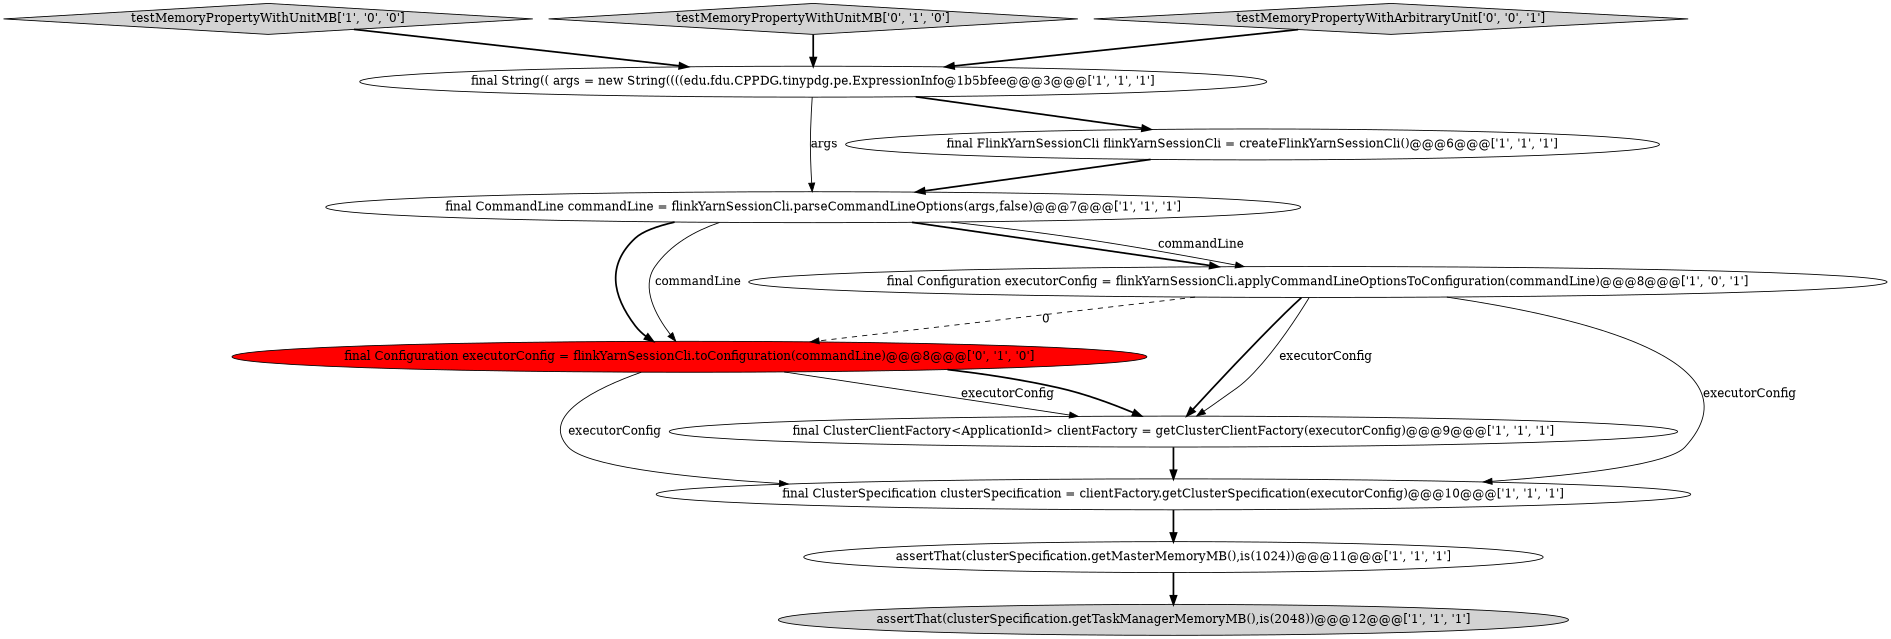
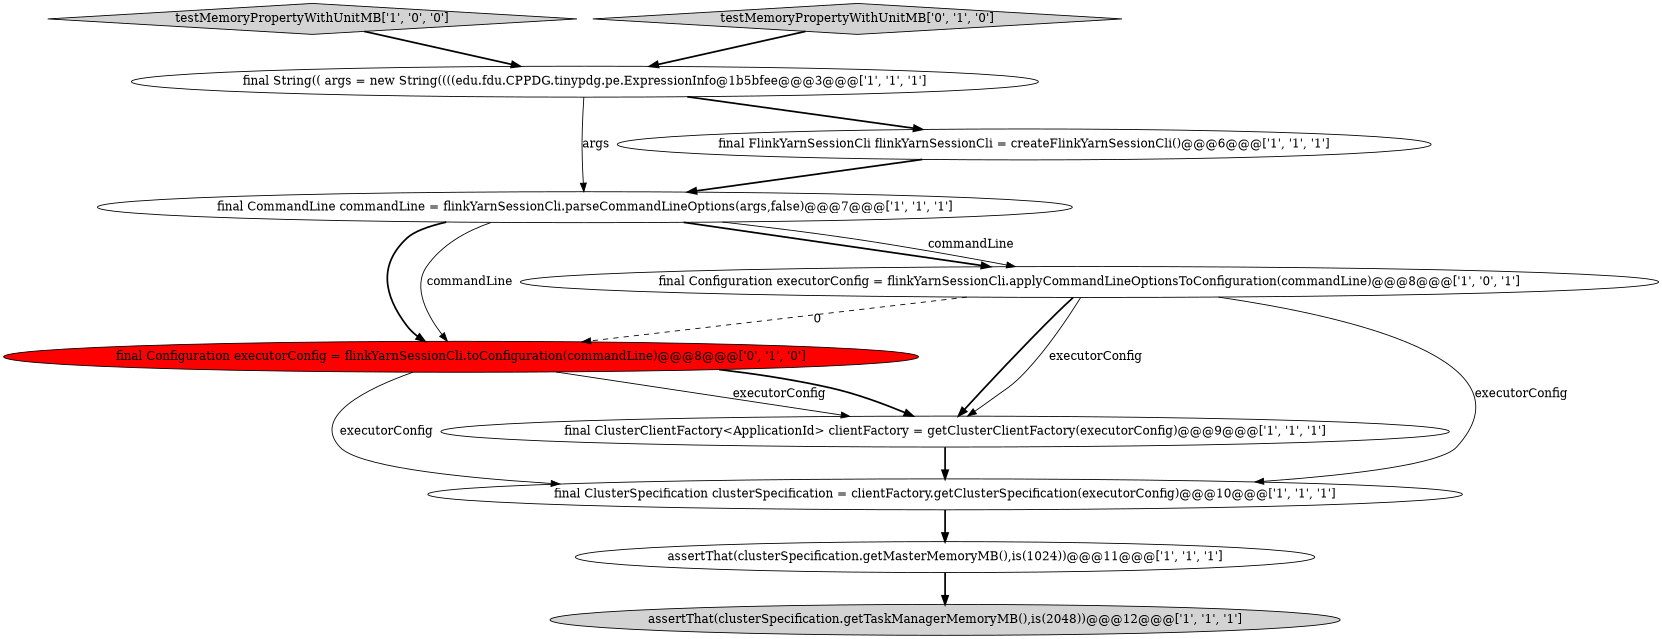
(1391, 19) -> none
